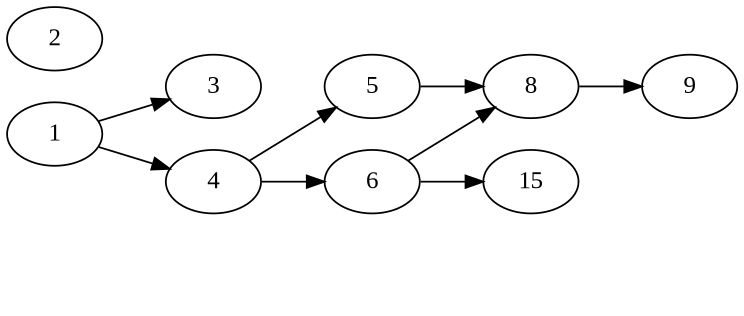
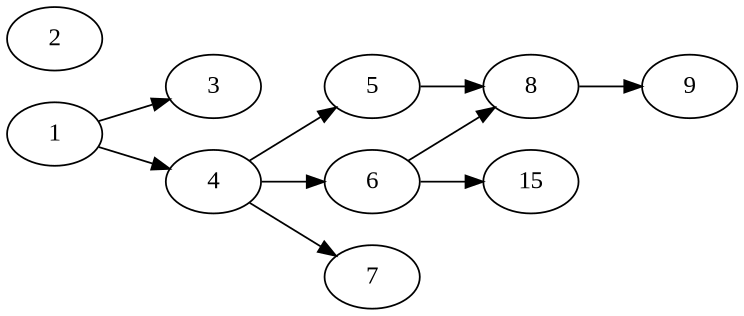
none -> (372, 277)
